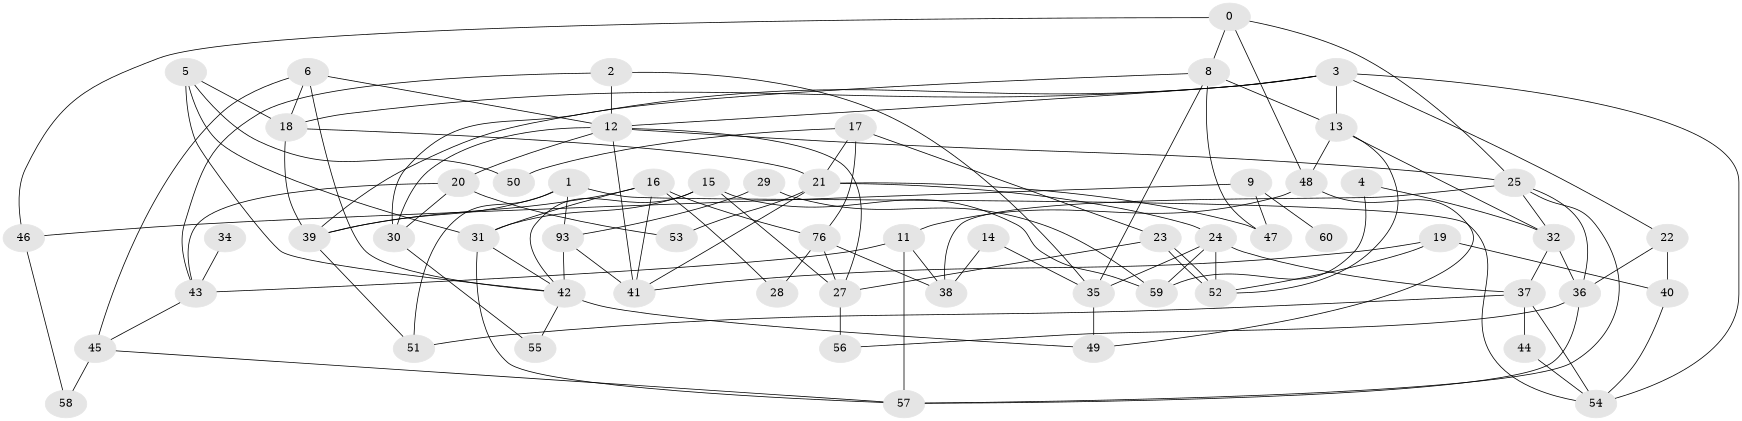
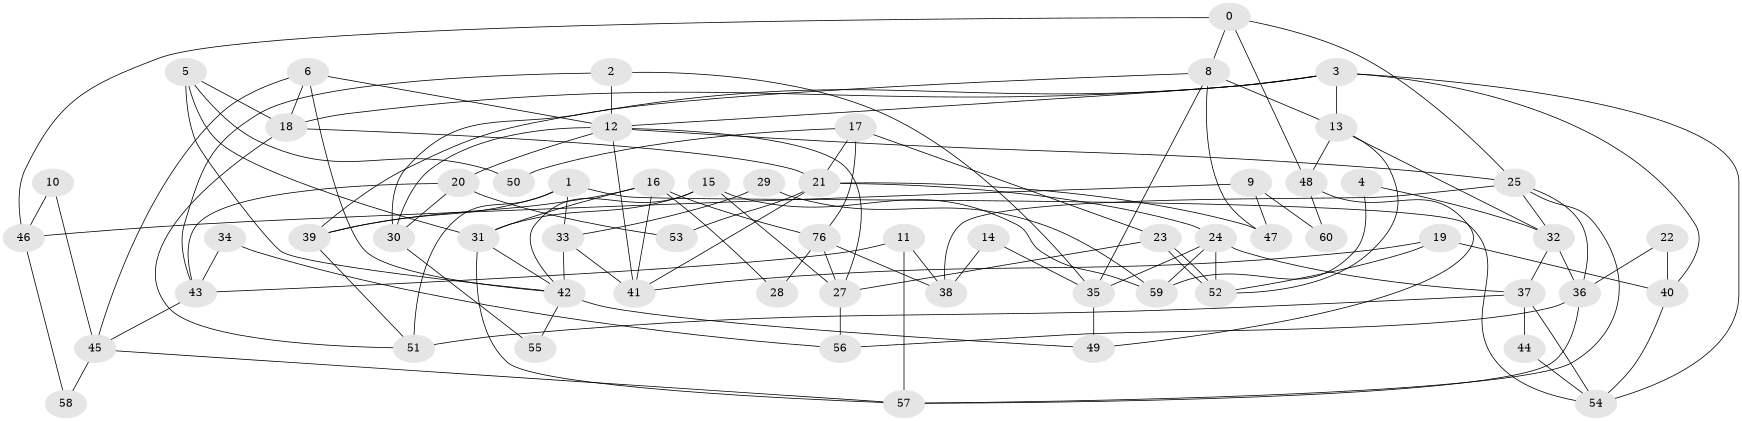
(1505, 150) -> (1573, 125)
none -> (53, 183)
(286, 185) -> (166, 302)
(1106, 212) -> (1317, 212)
(563, 238) -> (563, 238)
none -> (528, 312)
